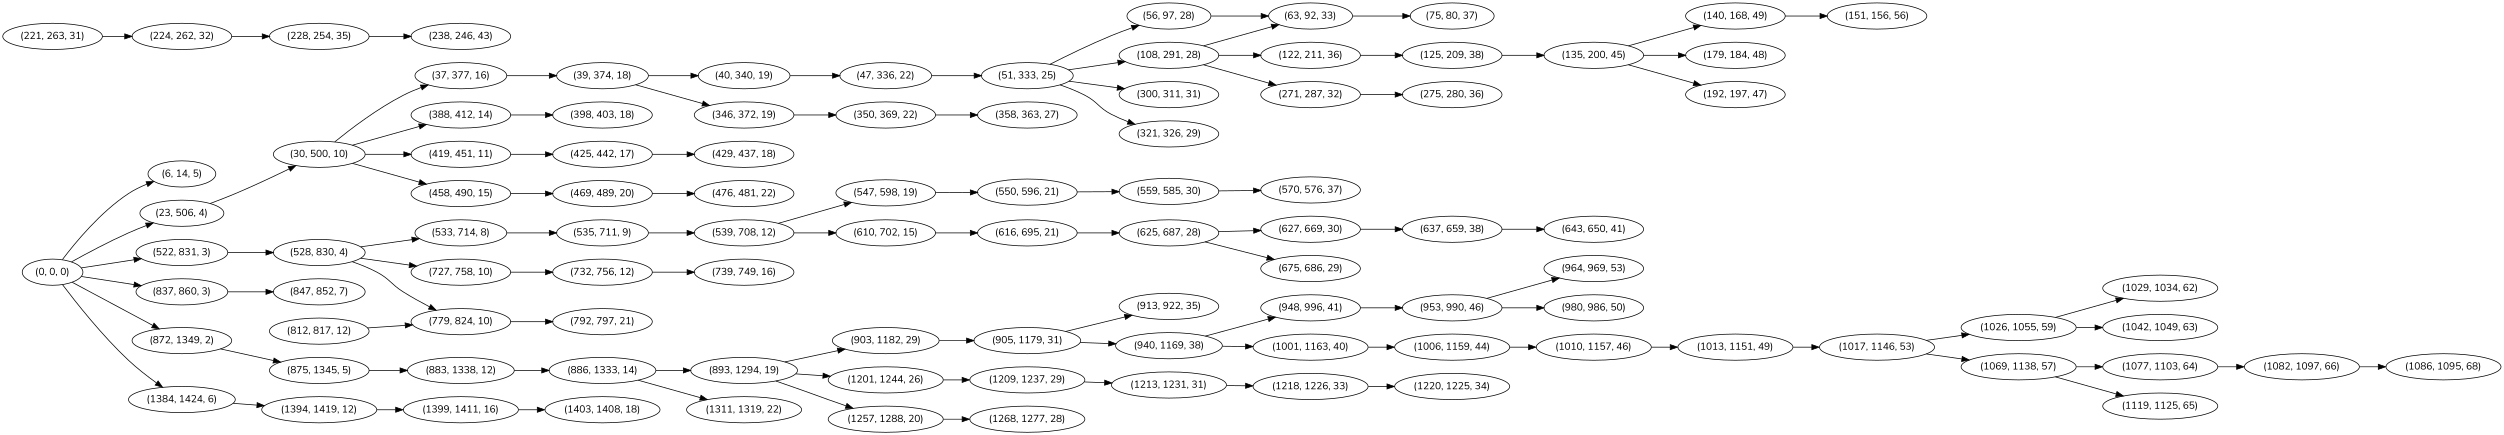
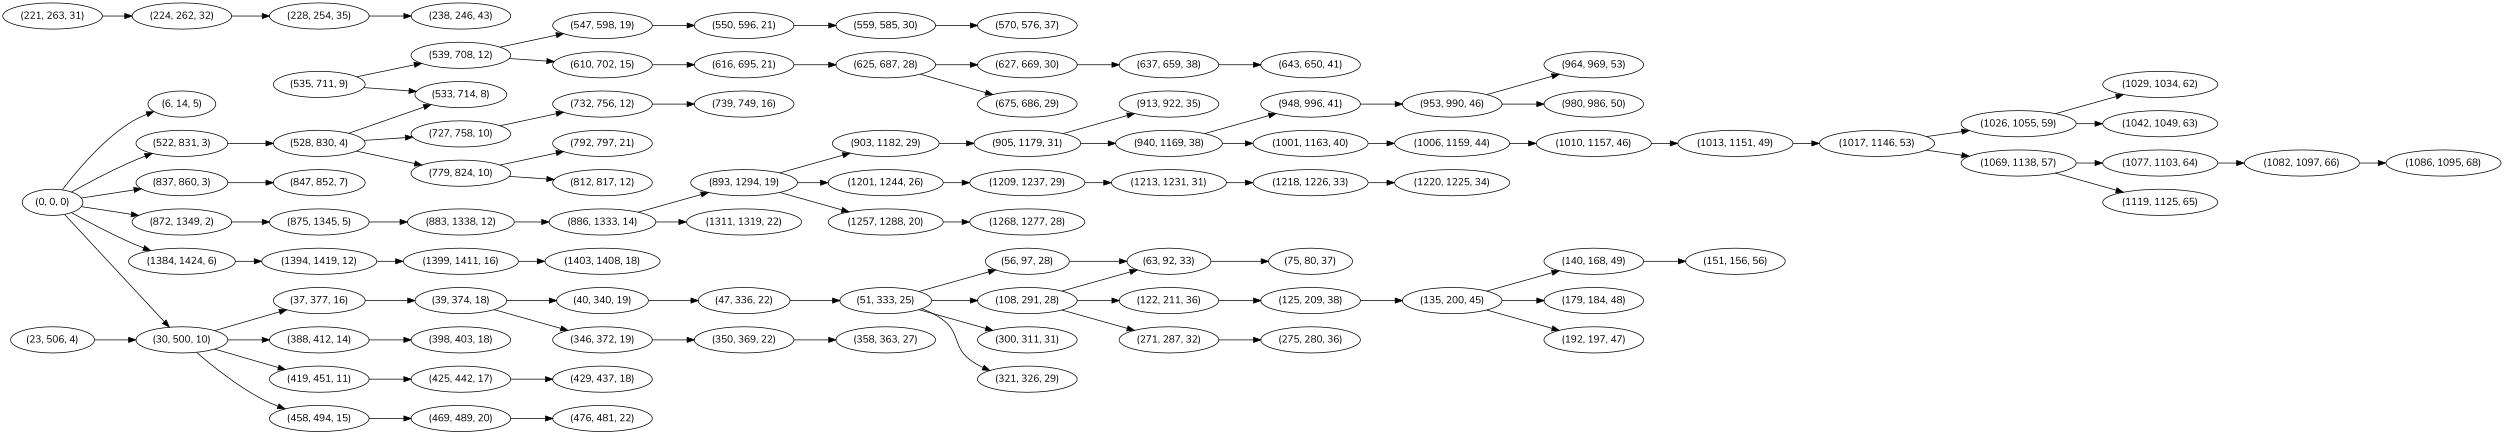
(461, 194) -> (319, 418)
(528, 233) -> (386, 89)
(108, 242) -> (114, 268)
(386, 327) -> (528, 178)
